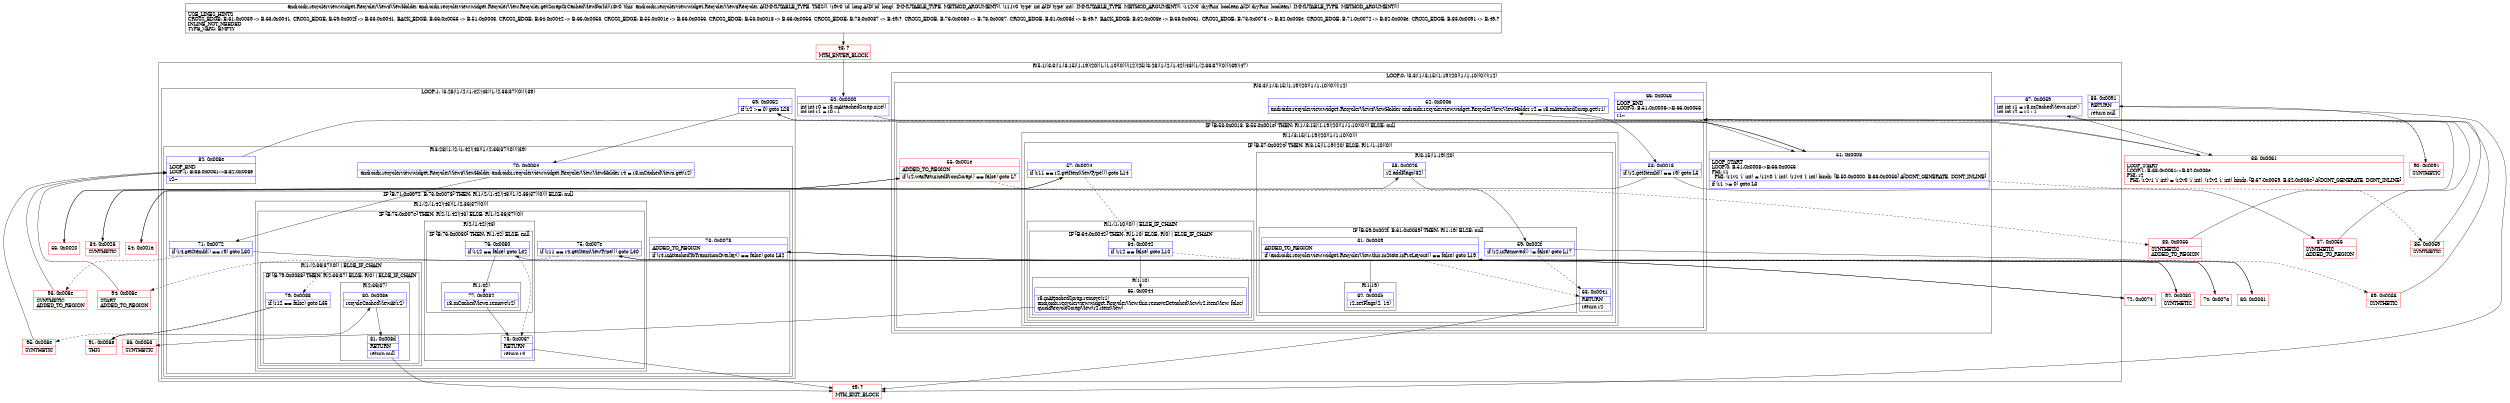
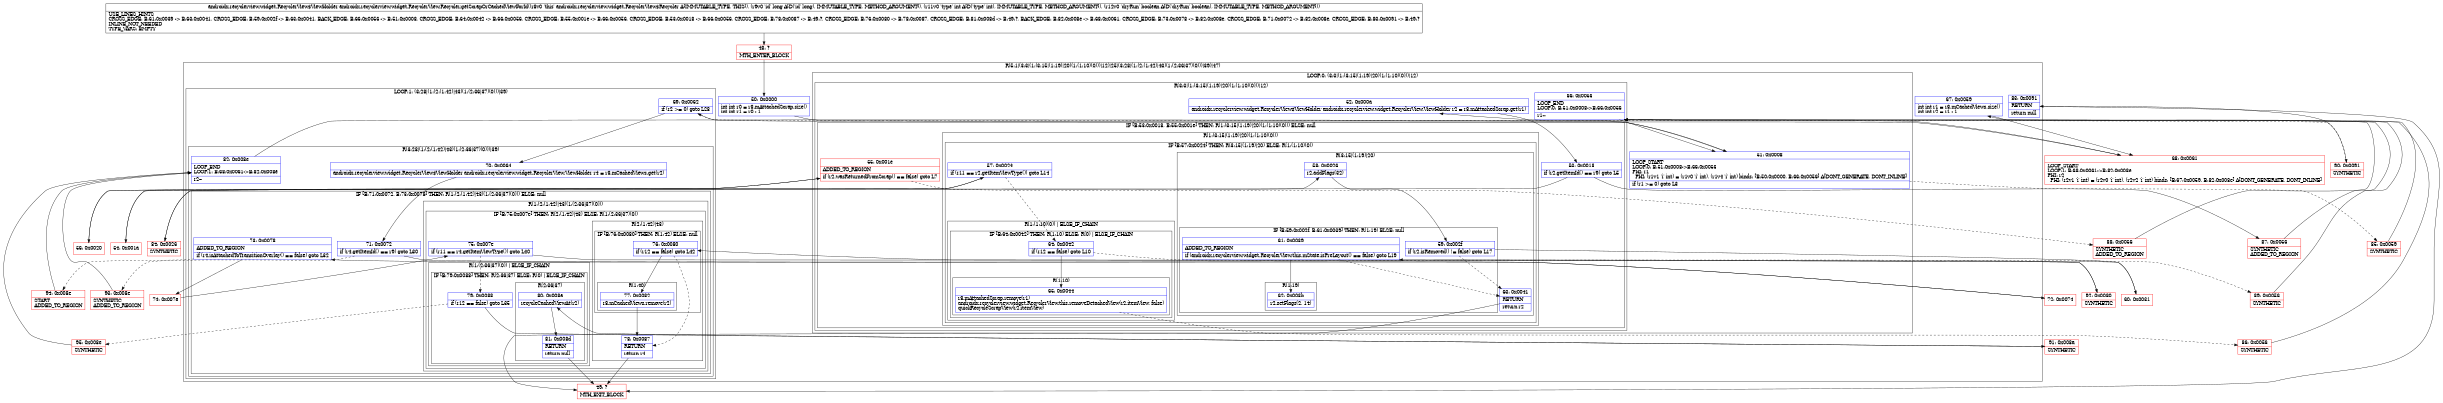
none -> (2423, 155)
(481, 286) -> (637, 286)
(597, 330) -> (1676, 335)
(94, 350) -> (2062, 350)
